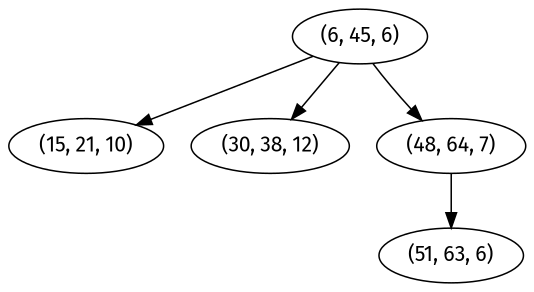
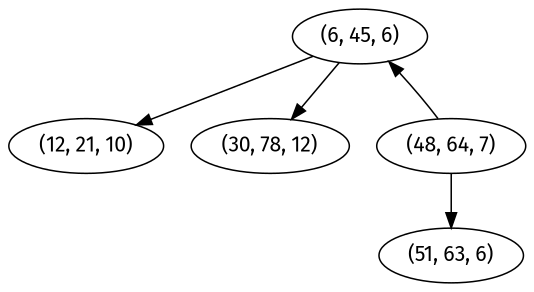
(392, 87) -> (419, 95)
(86, 146) -> (86, 146)
(270, 146) -> (270, 146)
